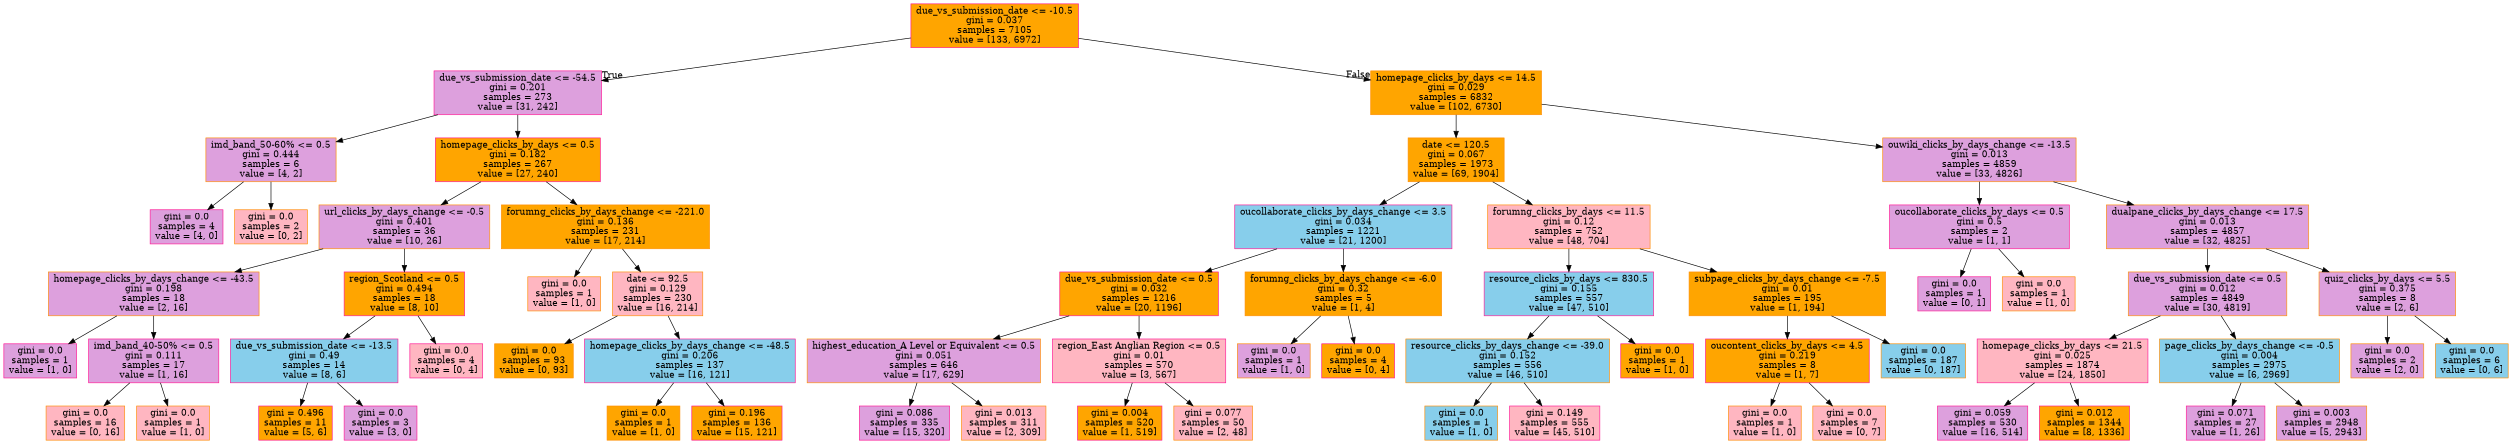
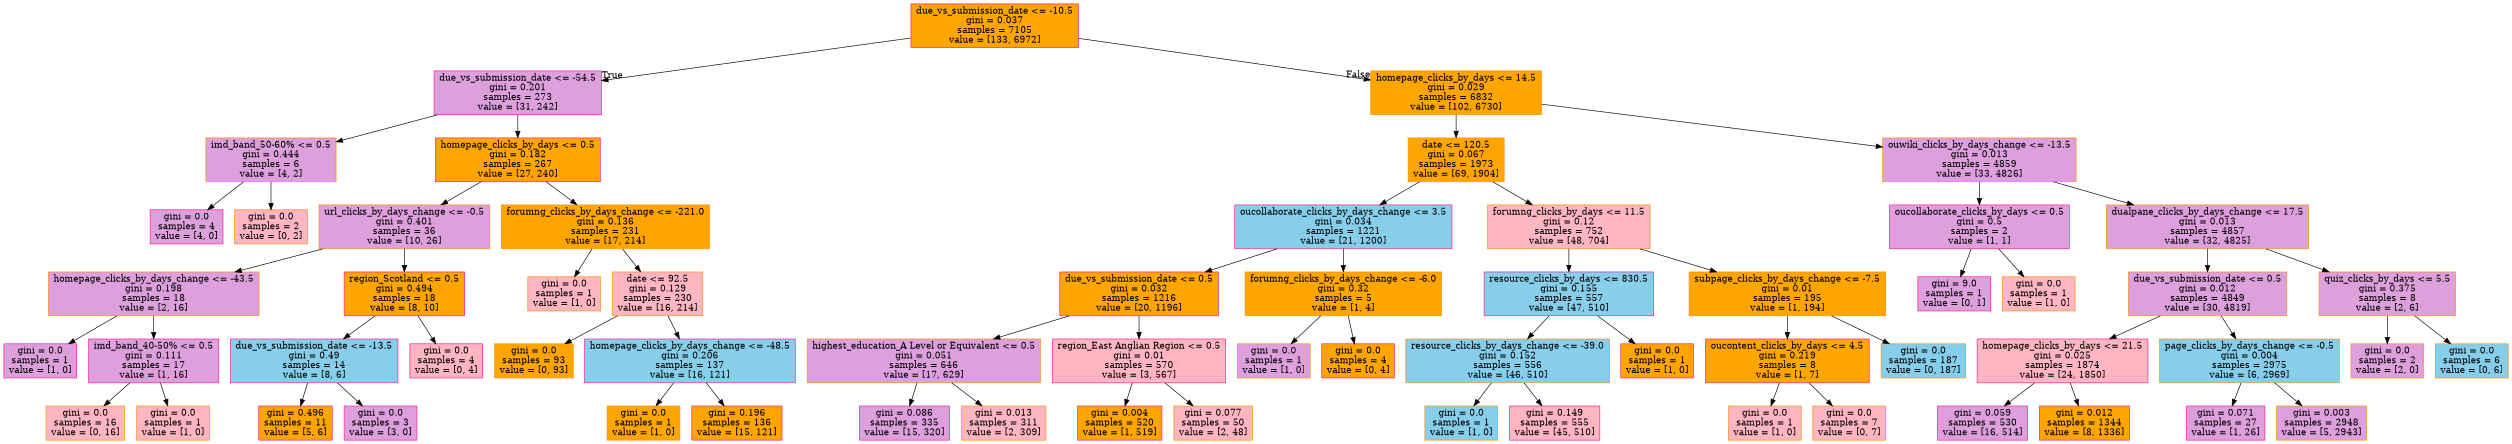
(1954, 294) -> (1954, 294)
